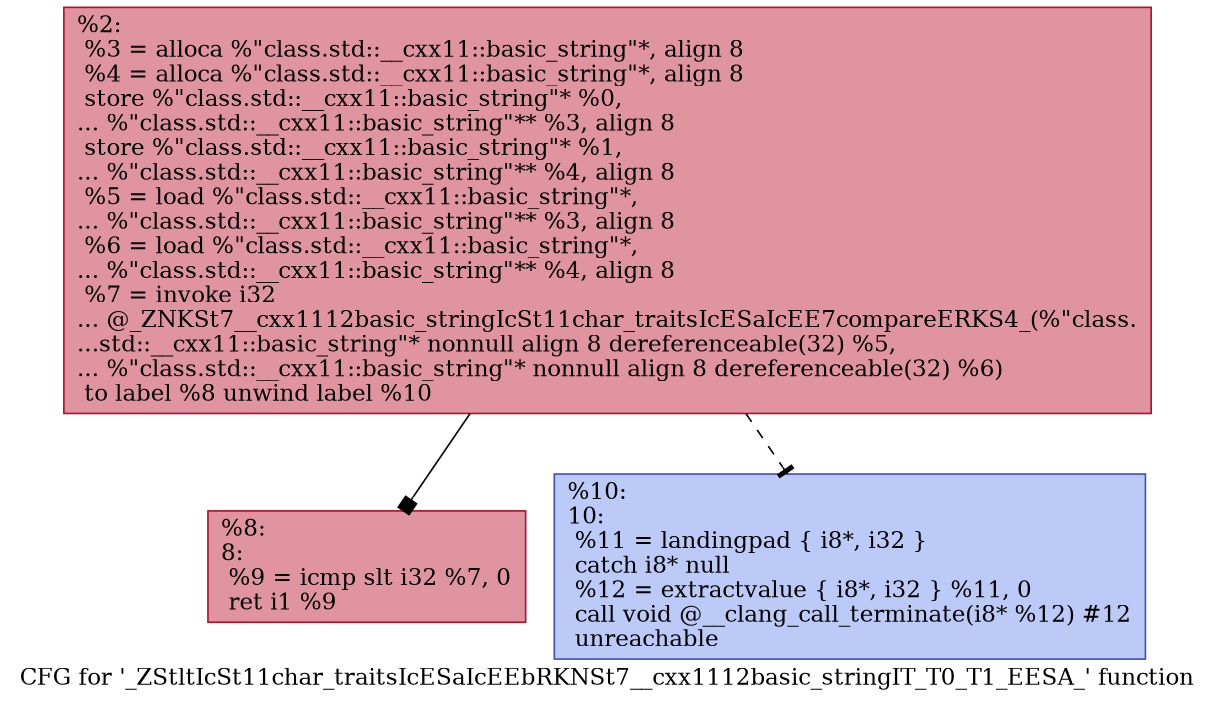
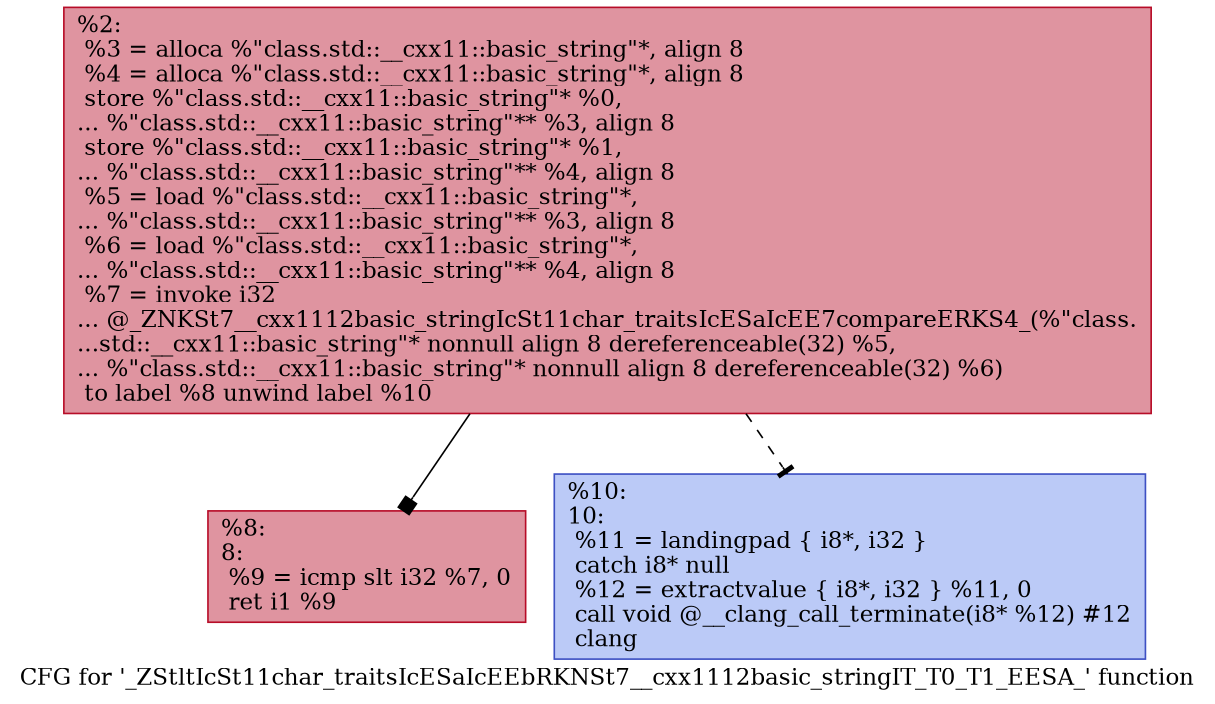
(644, 639) -> (603, 639)
